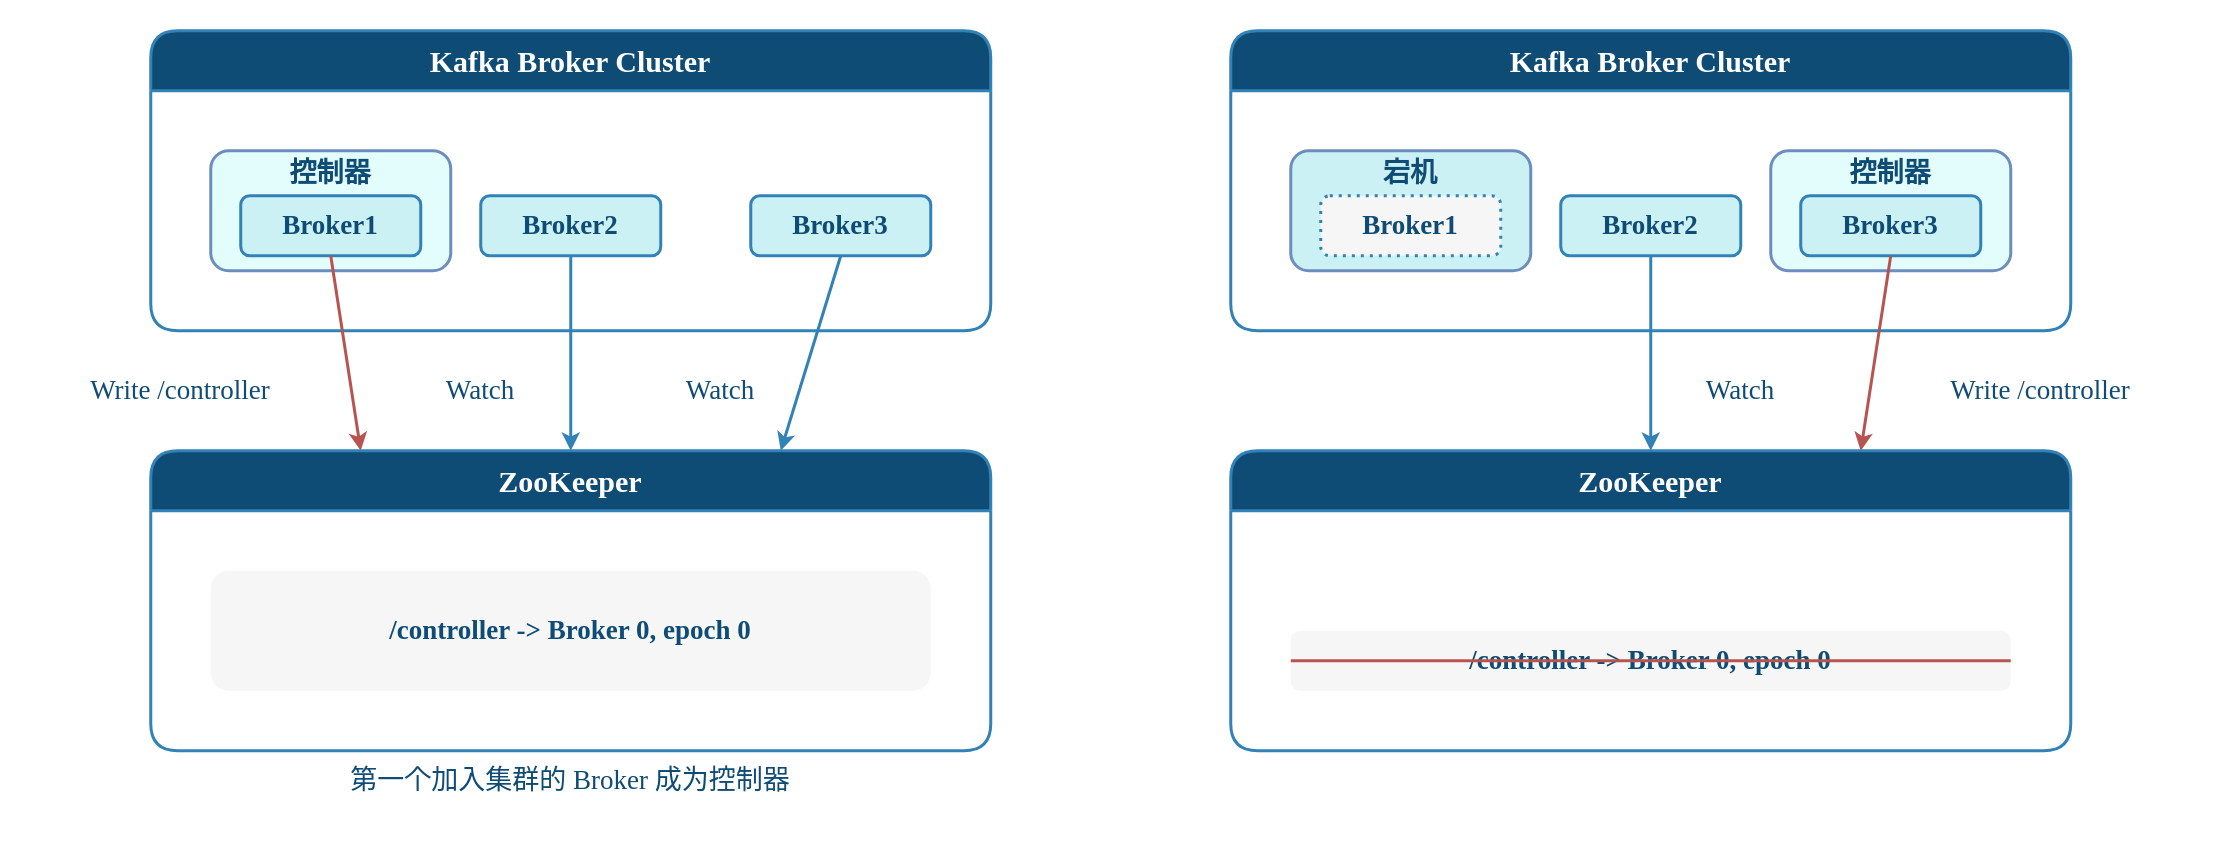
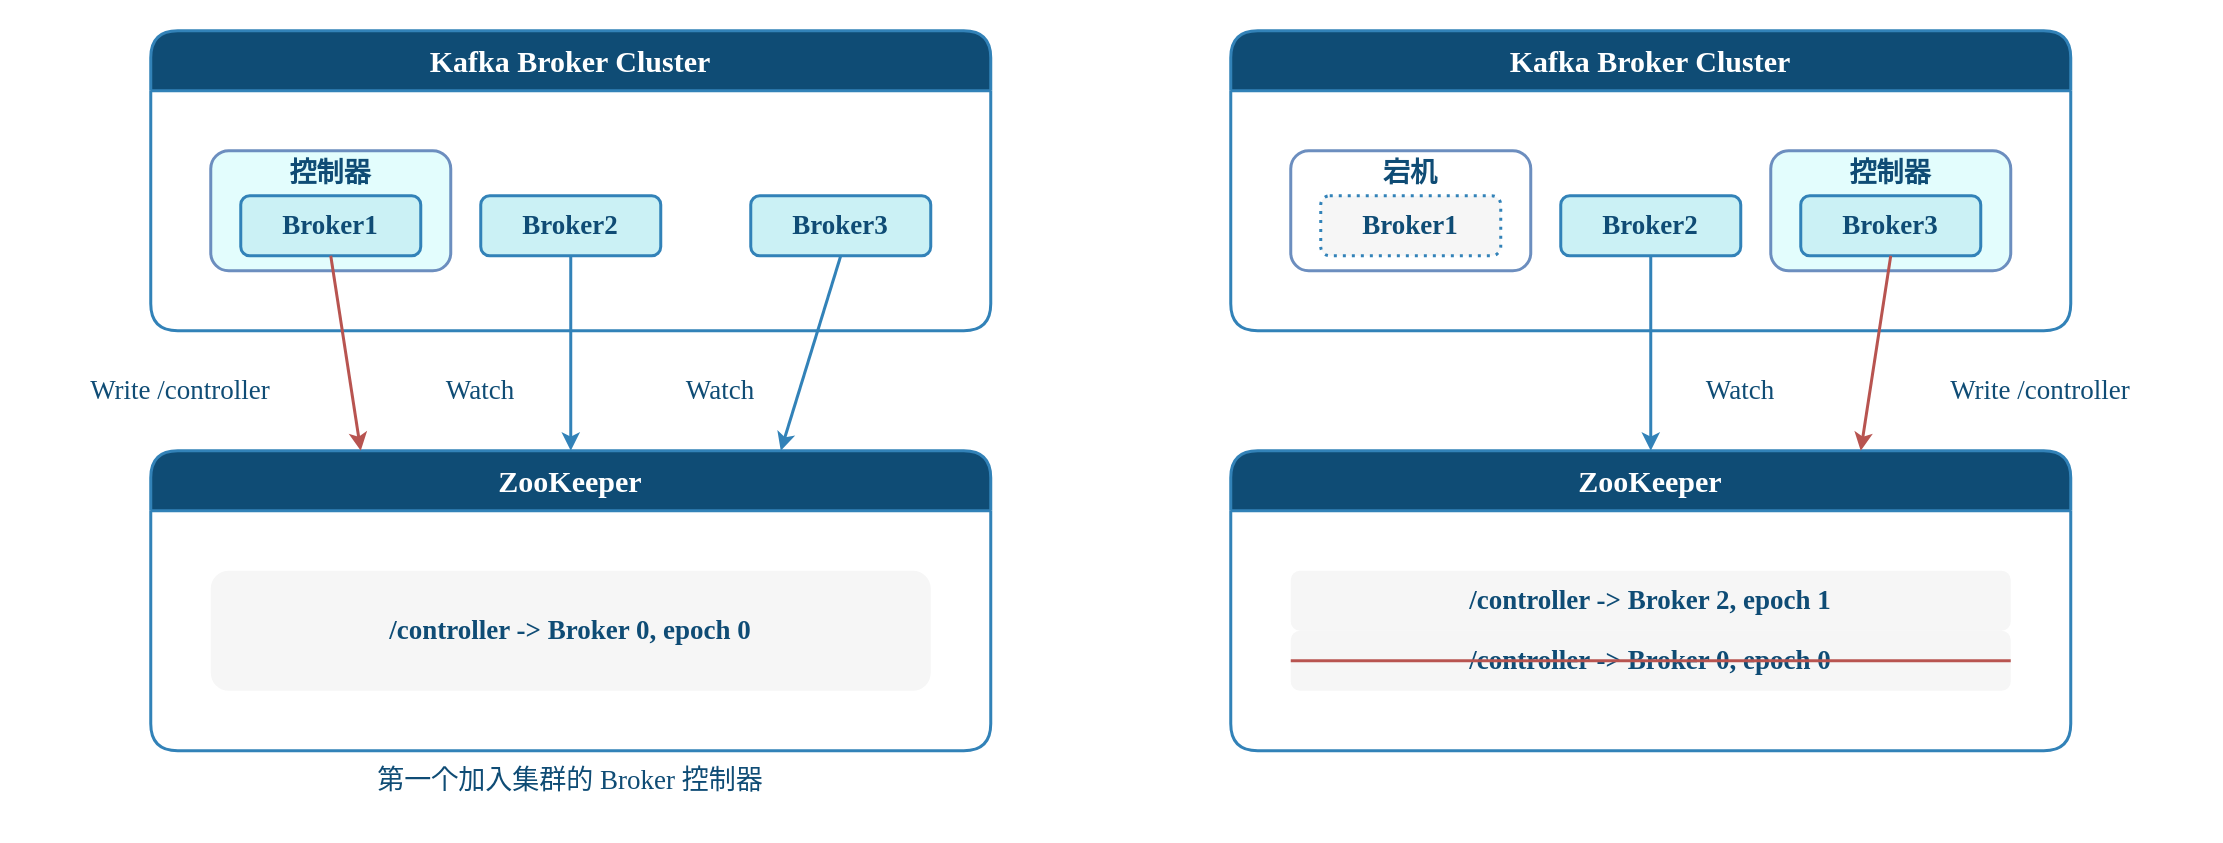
(1411, 174) -> (1411, 174)
none -> (1651, 601)
(571, 781) -> (571, 781)
